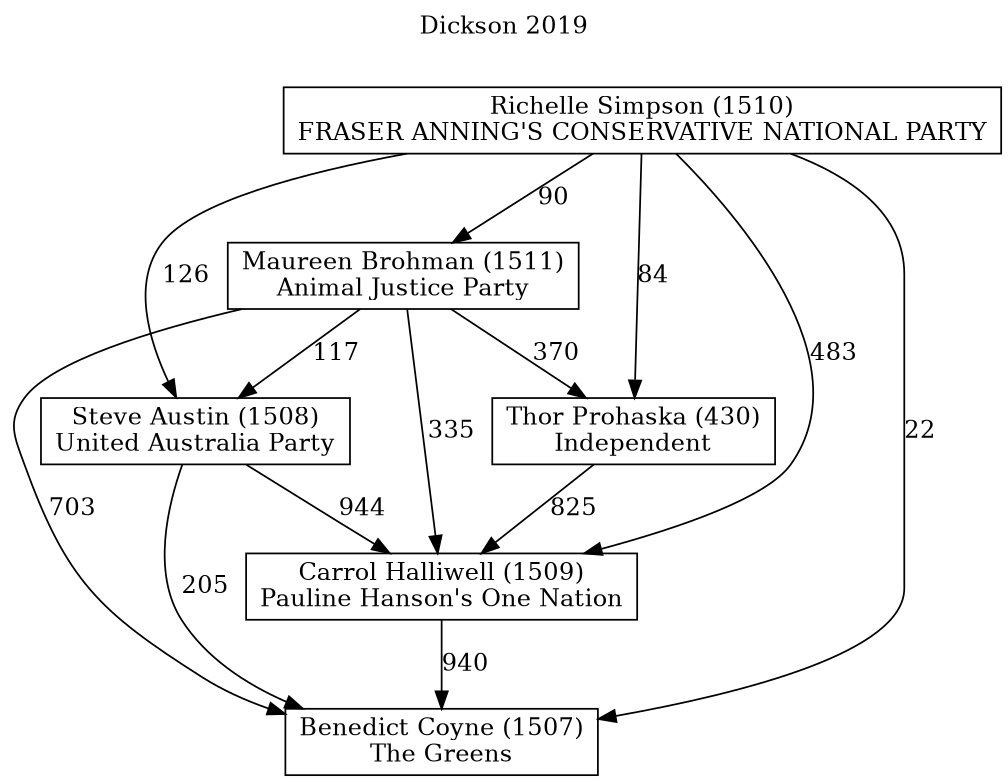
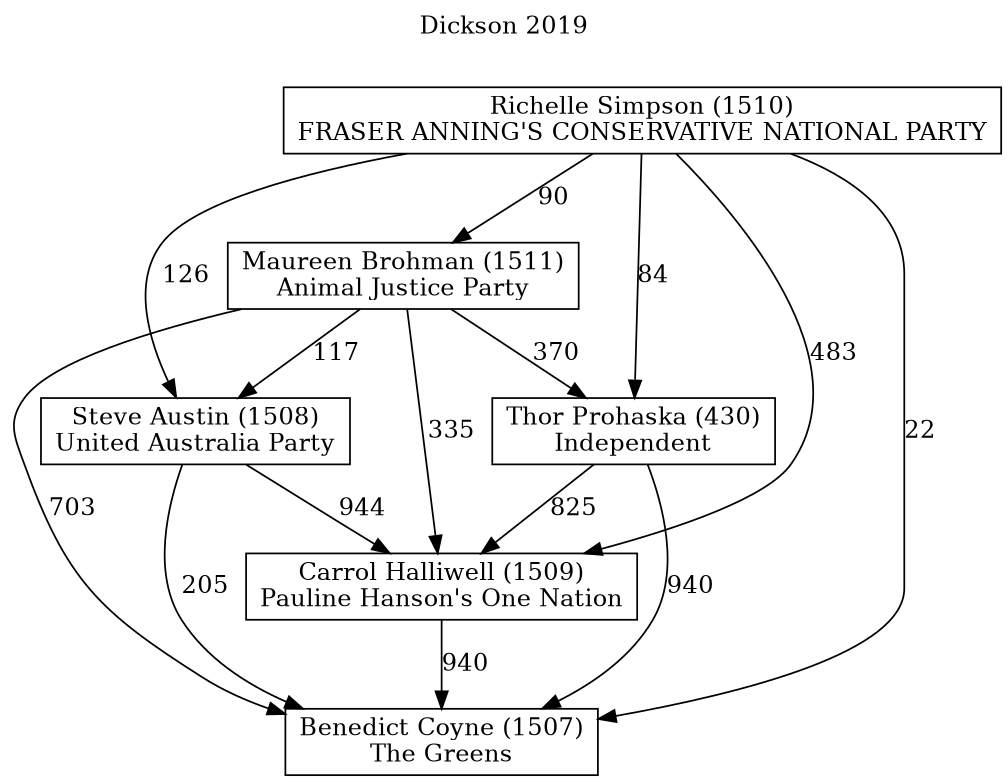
none -> (660, 604)
